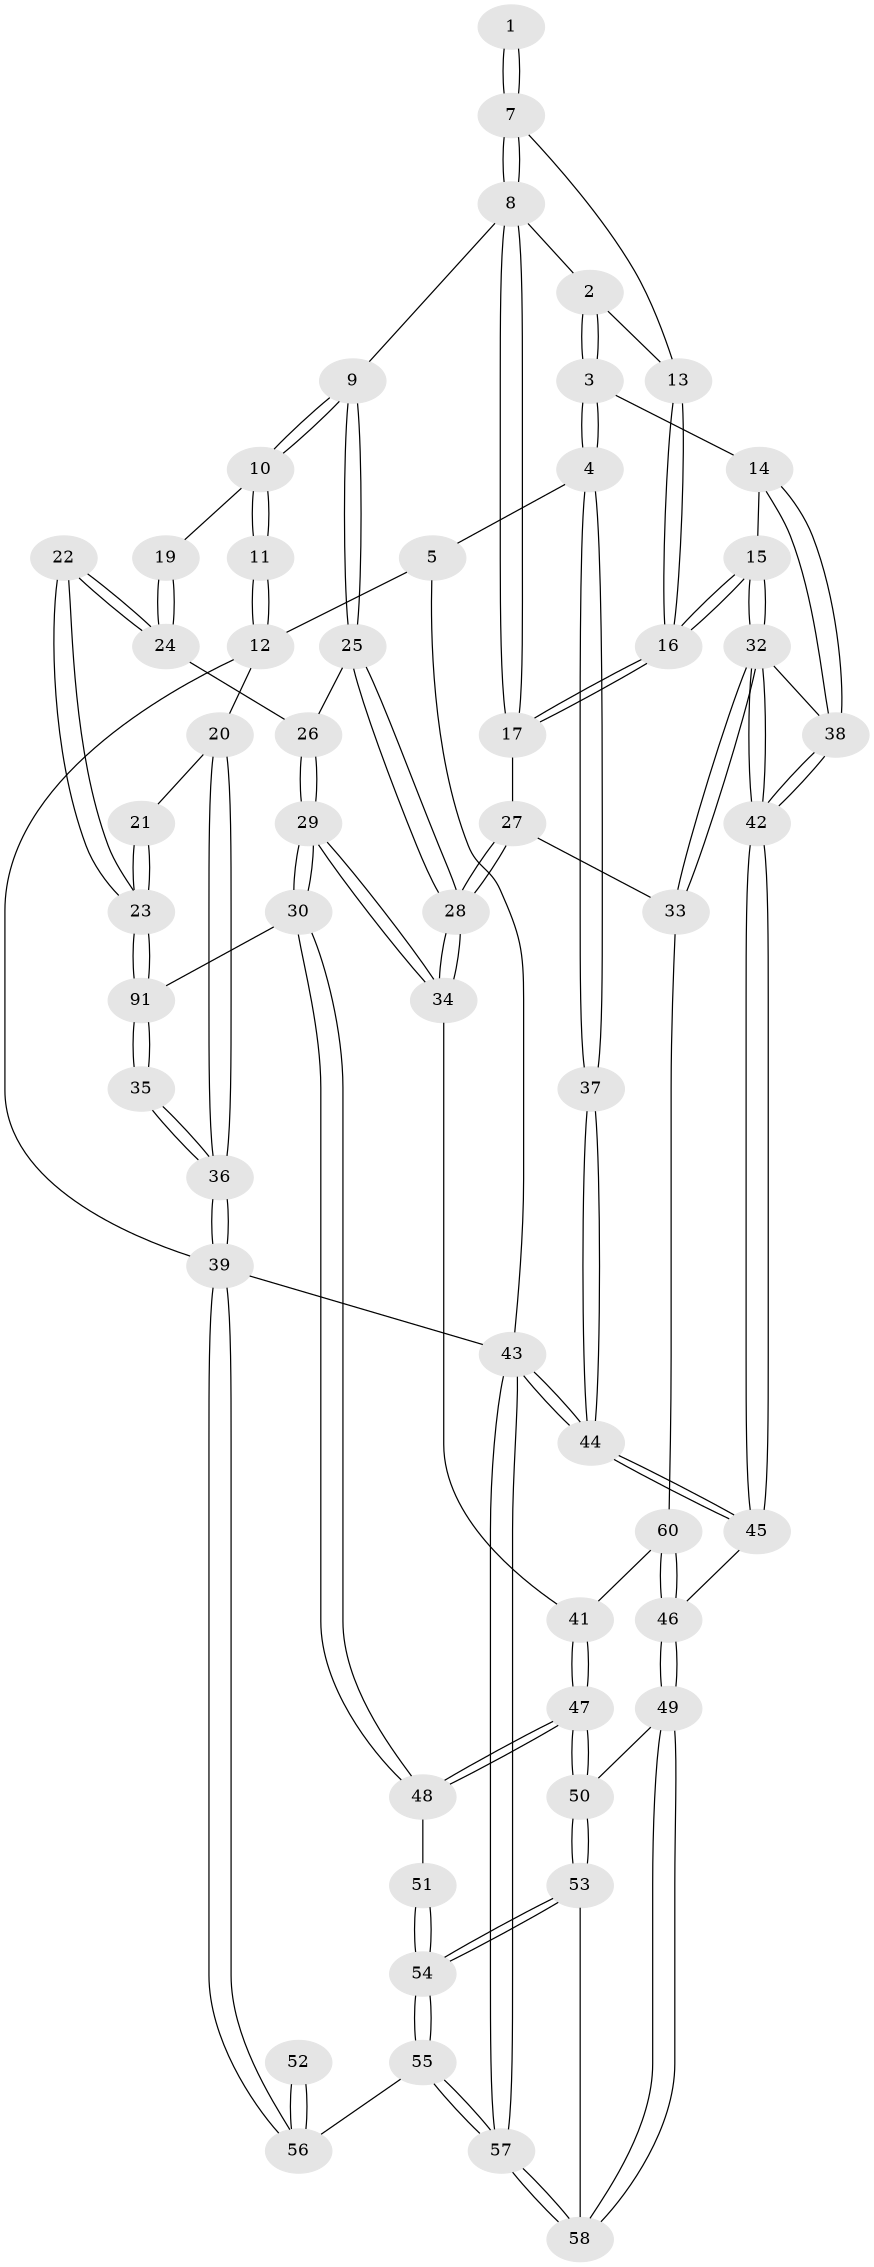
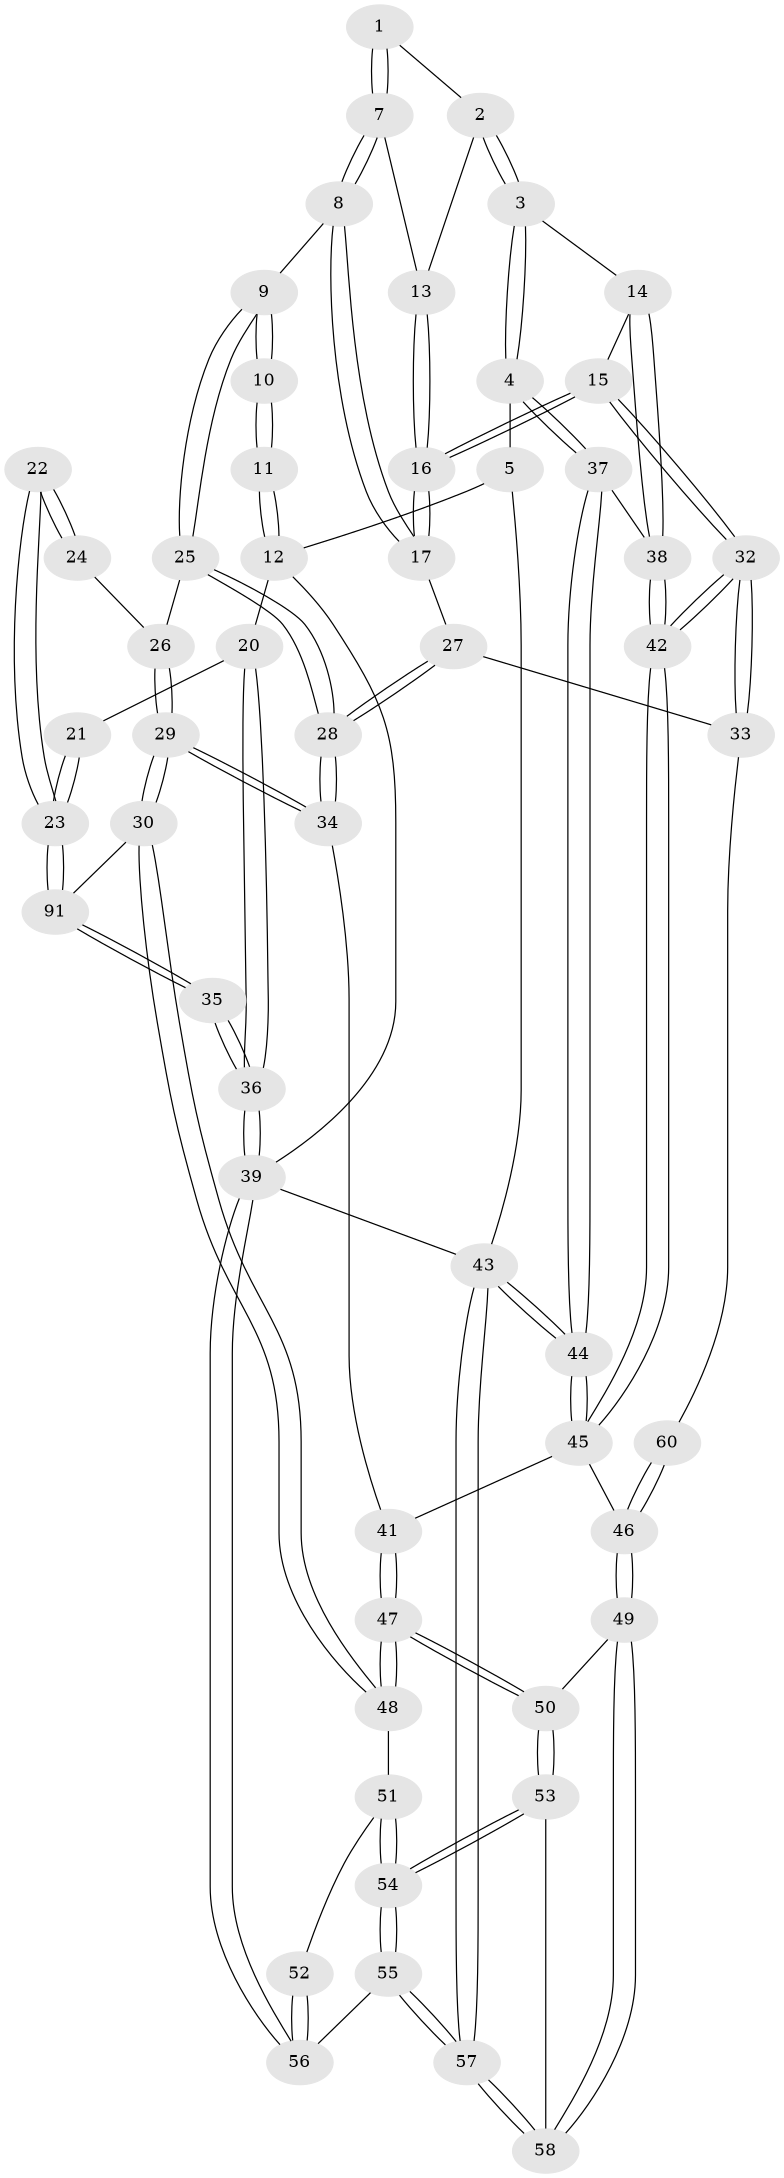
(551, 248) -> (430, 71)
(166, 558) -> none
(797, 691) -> (628, 514)
(625, 1576) -> (487, 1486)
none -> (335, 1882)
